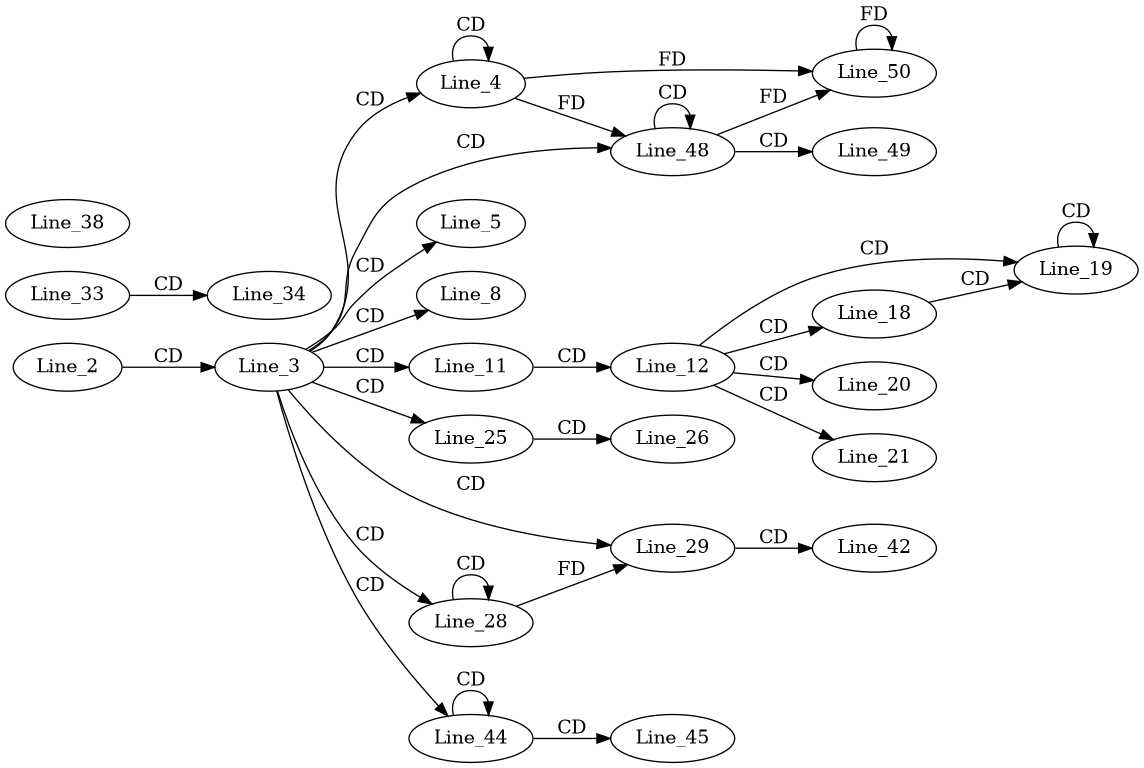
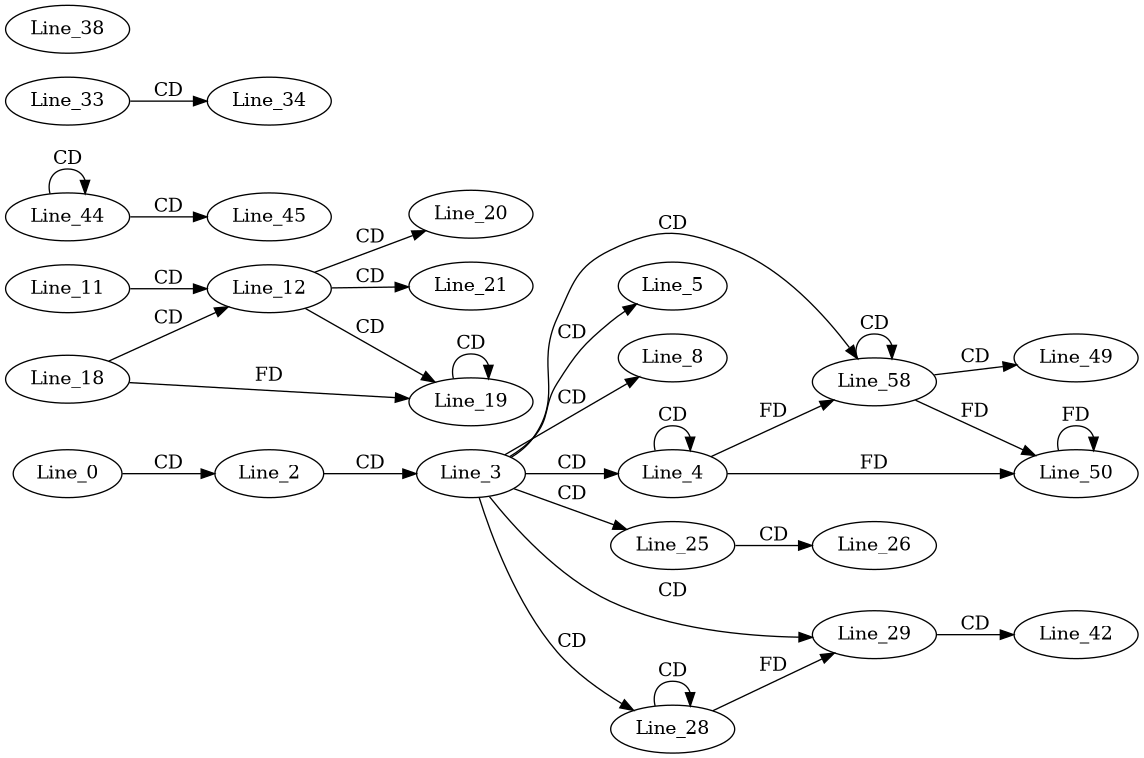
(673, 152) -> (874, 382)
(975, 280) -> (269, 376)
(767, 342) -> (162, 337)
(359, 367) -> none
none -> (68, 474)
(337, 560) -> none
